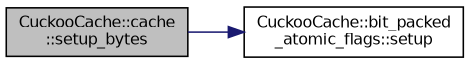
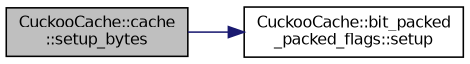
(354, 32) -> (354, 32)
